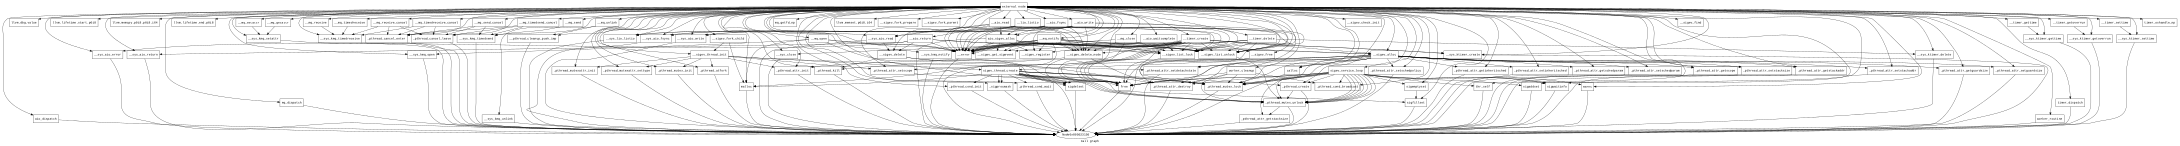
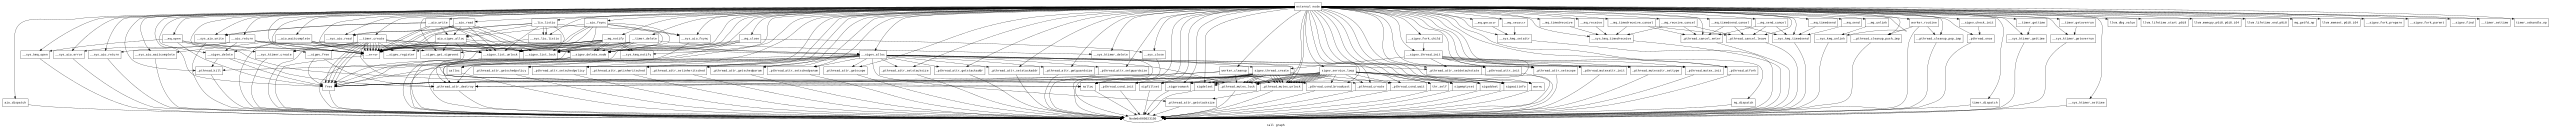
none -> (1645, 9)
none -> (1823, 23)
(582, 29) -> (1897, 32)
(2125, 30) -> none
none -> (1939, 39)
none -> (1981, 39)
(887, 47) -> (248, 49)
none -> (155, 55)
(735, 62) -> (1334, 81)
none -> (501, 71)
none -> (1372, 79)
(1291, 94) -> (1304, 48)
(1416, 94) -> (1310, 112)
none -> (1240, 107)
